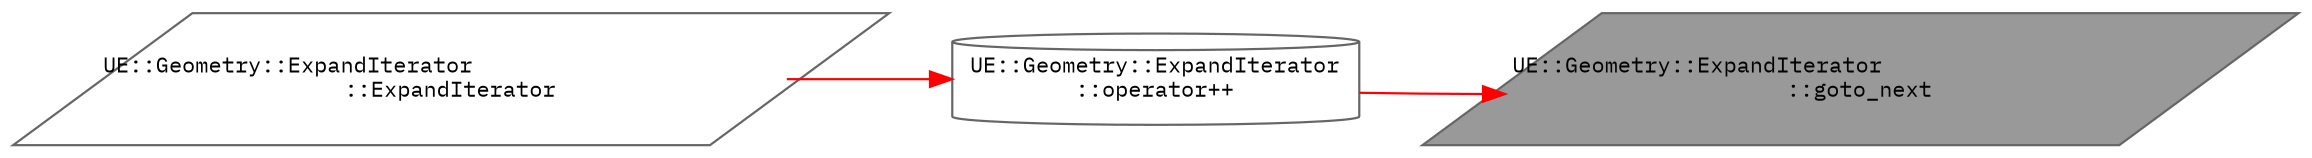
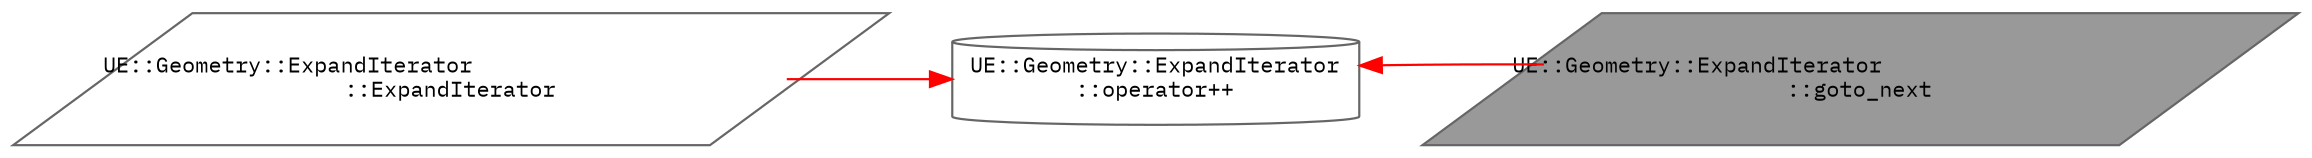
(1421, 94) -> (1463, 64)
